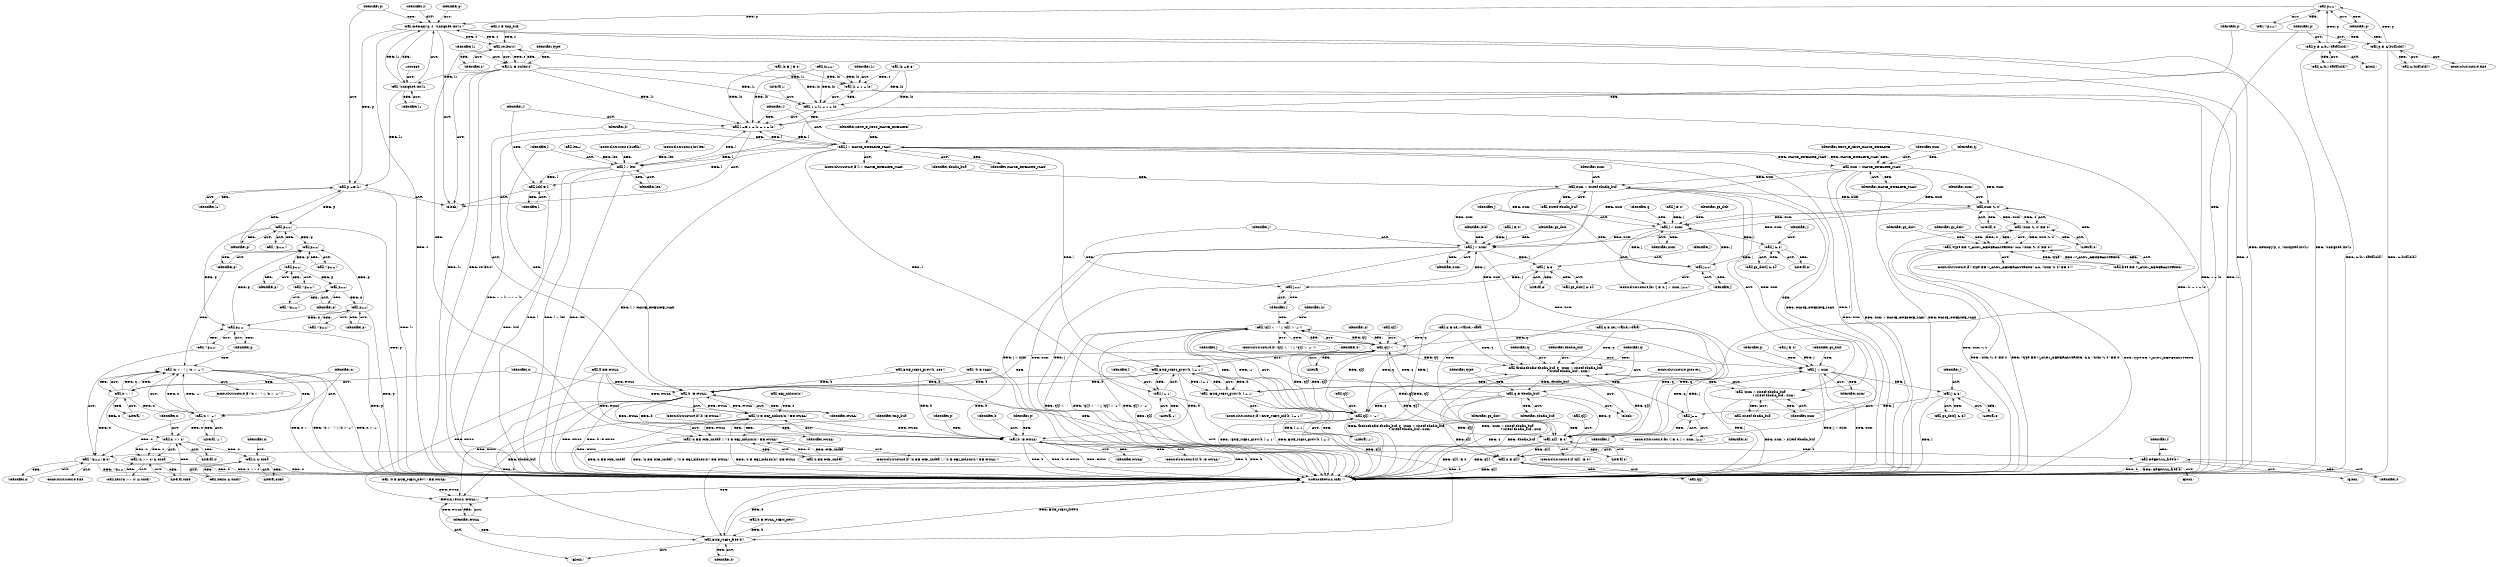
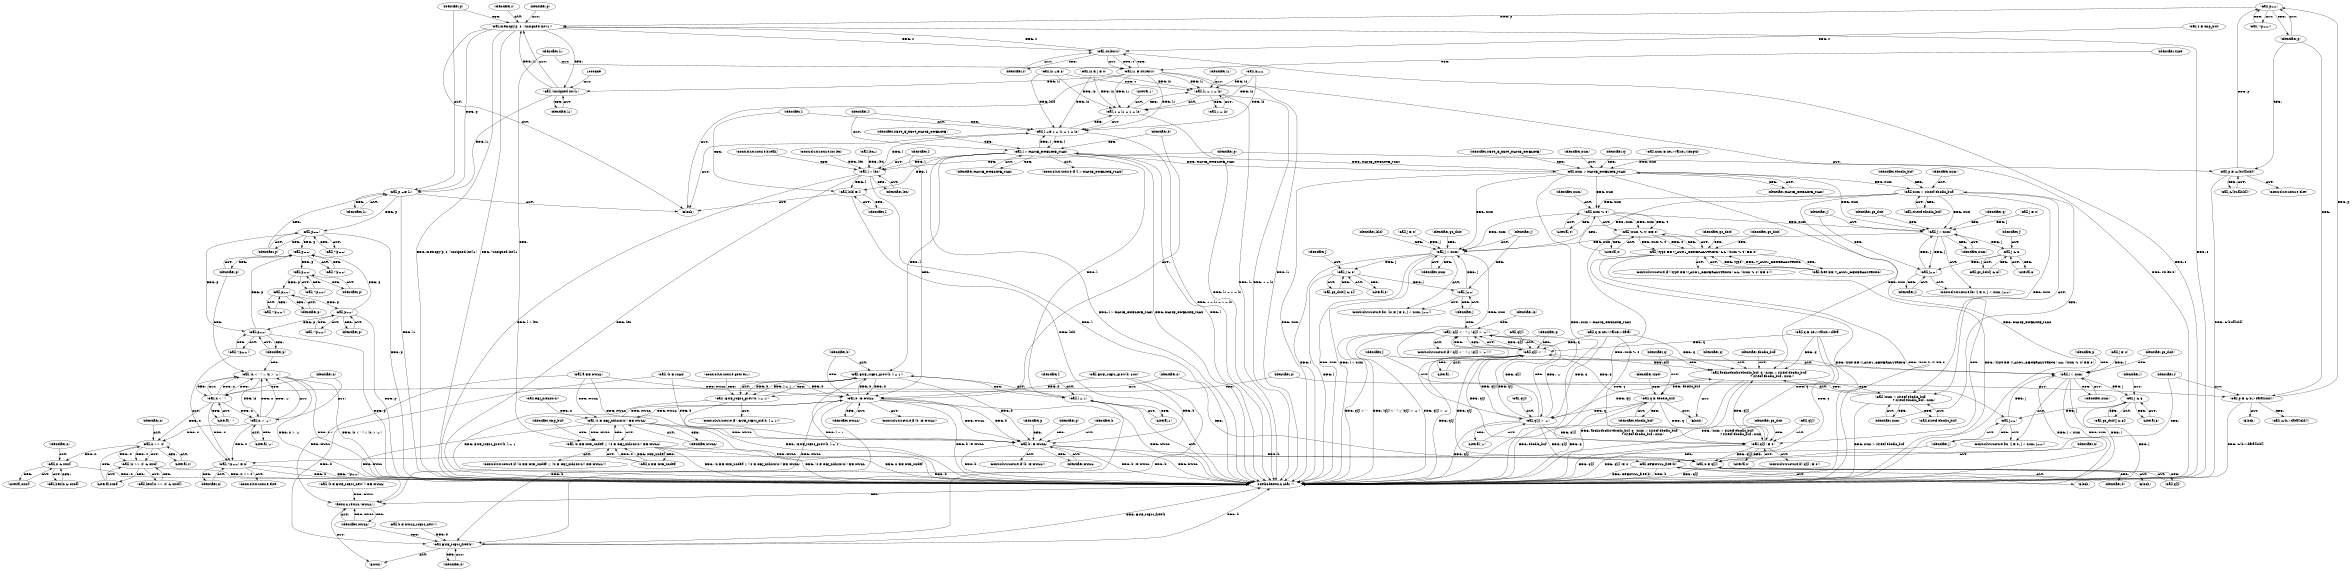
(2331, 58) -> (2208, 386)
(907, 97) -> (1048, 102)
none -> (1218, 112)
none -> (1673, 152)
none -> (1392, 312)
(249, 394) -> none
(307, 394) -> (250, 399)
(522, 460) -> (373, 464)
